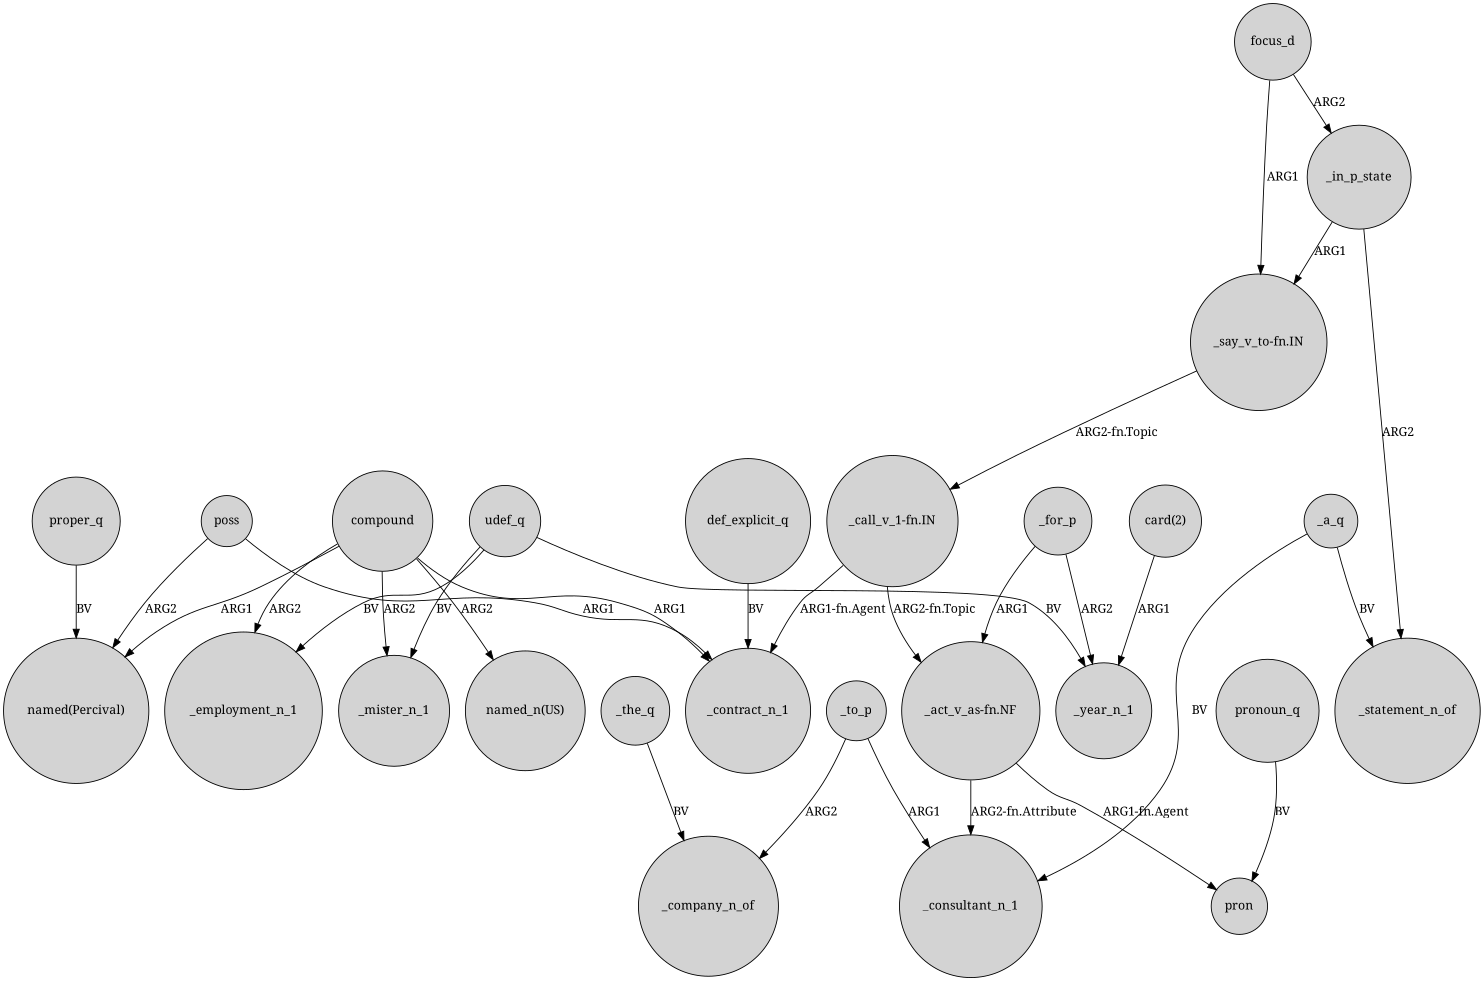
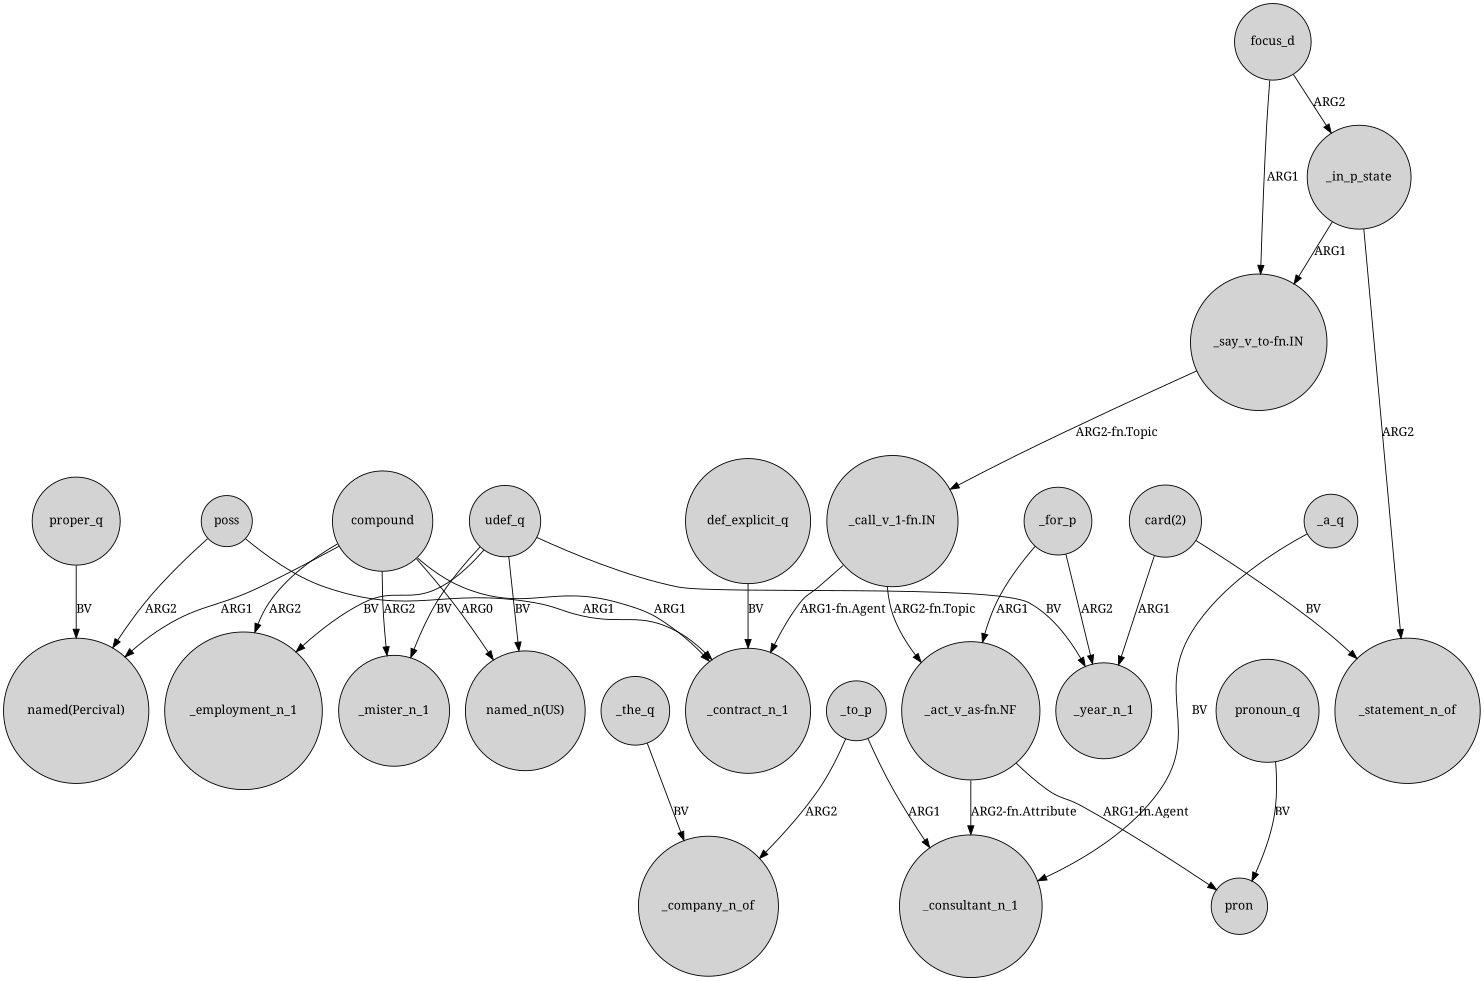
none -> (513, 593)
(1351, 594) -> (1276, 593)
(477, 609) -> (477, 609)
